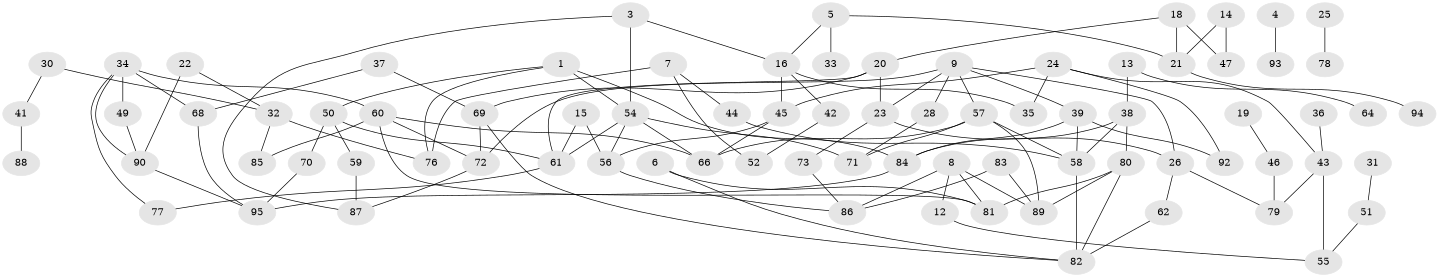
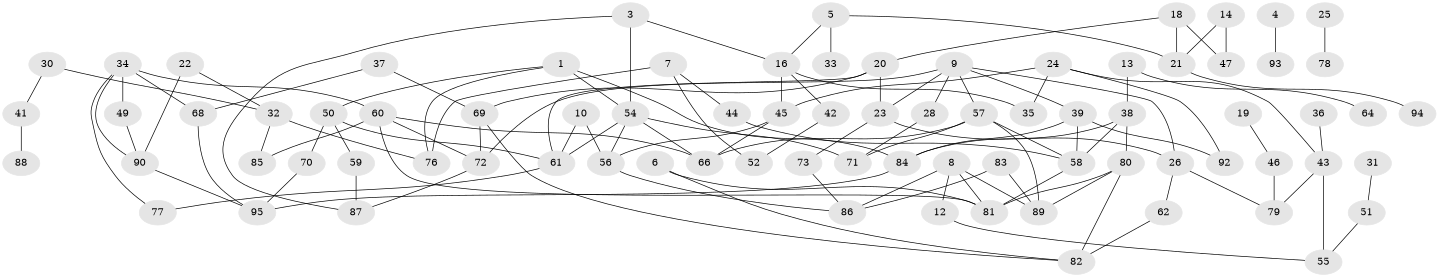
(581, 114) -> (581, 114)
(1077, 213) -> (1033, 188)
